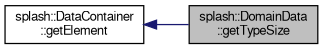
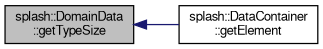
(173, 25) -> (163, 25)
